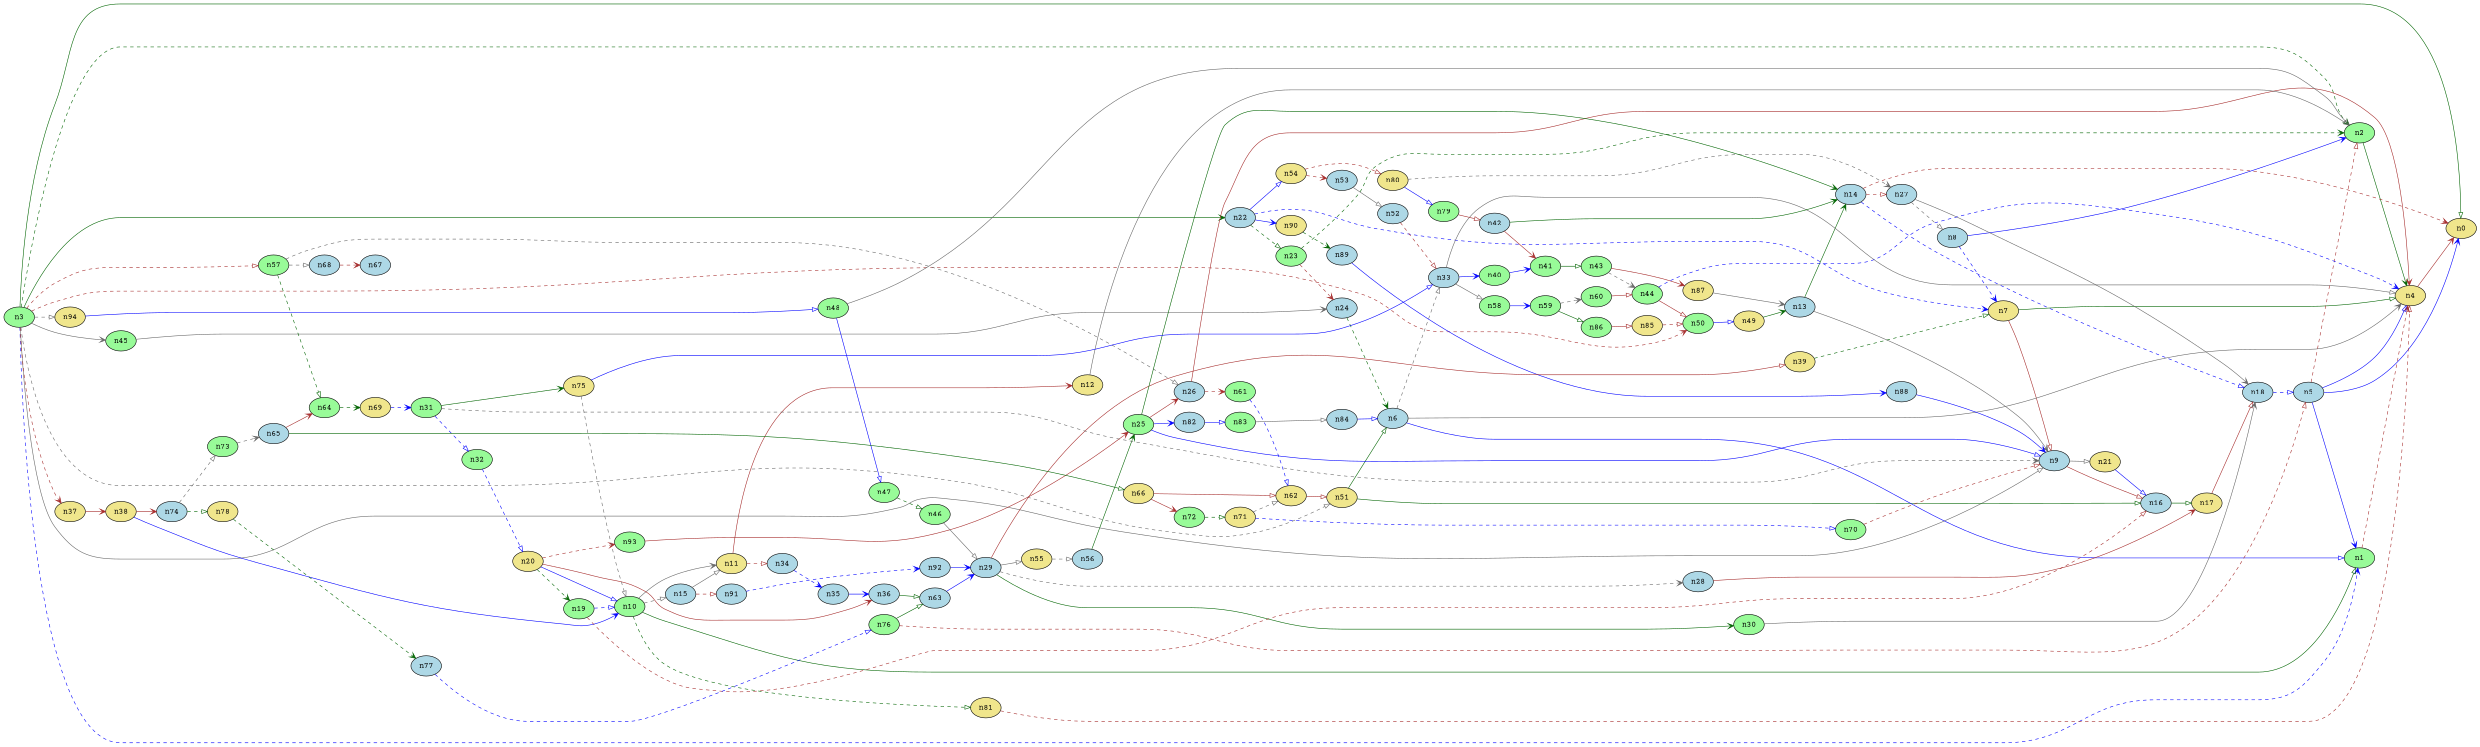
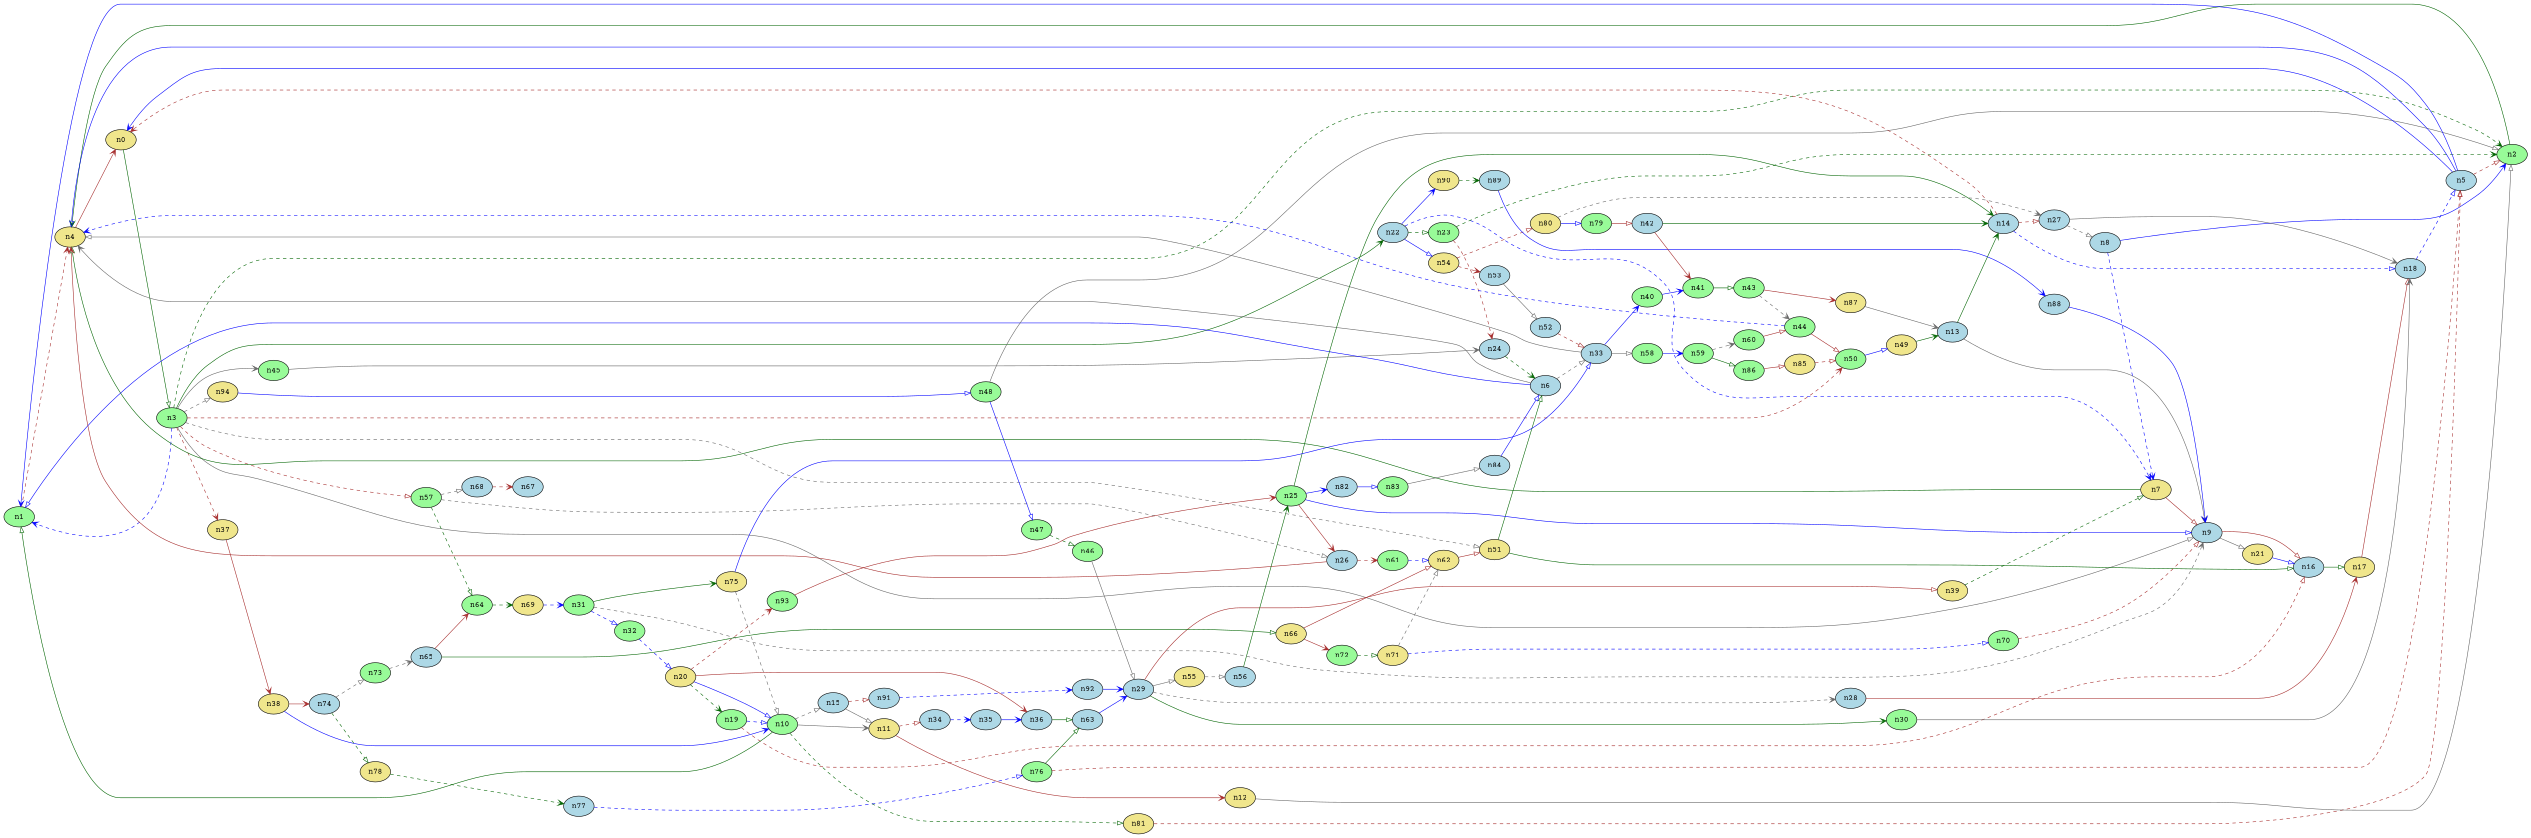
(1198, 4) -> (146, 276)
(1874, 721) -> (2084, 824)
